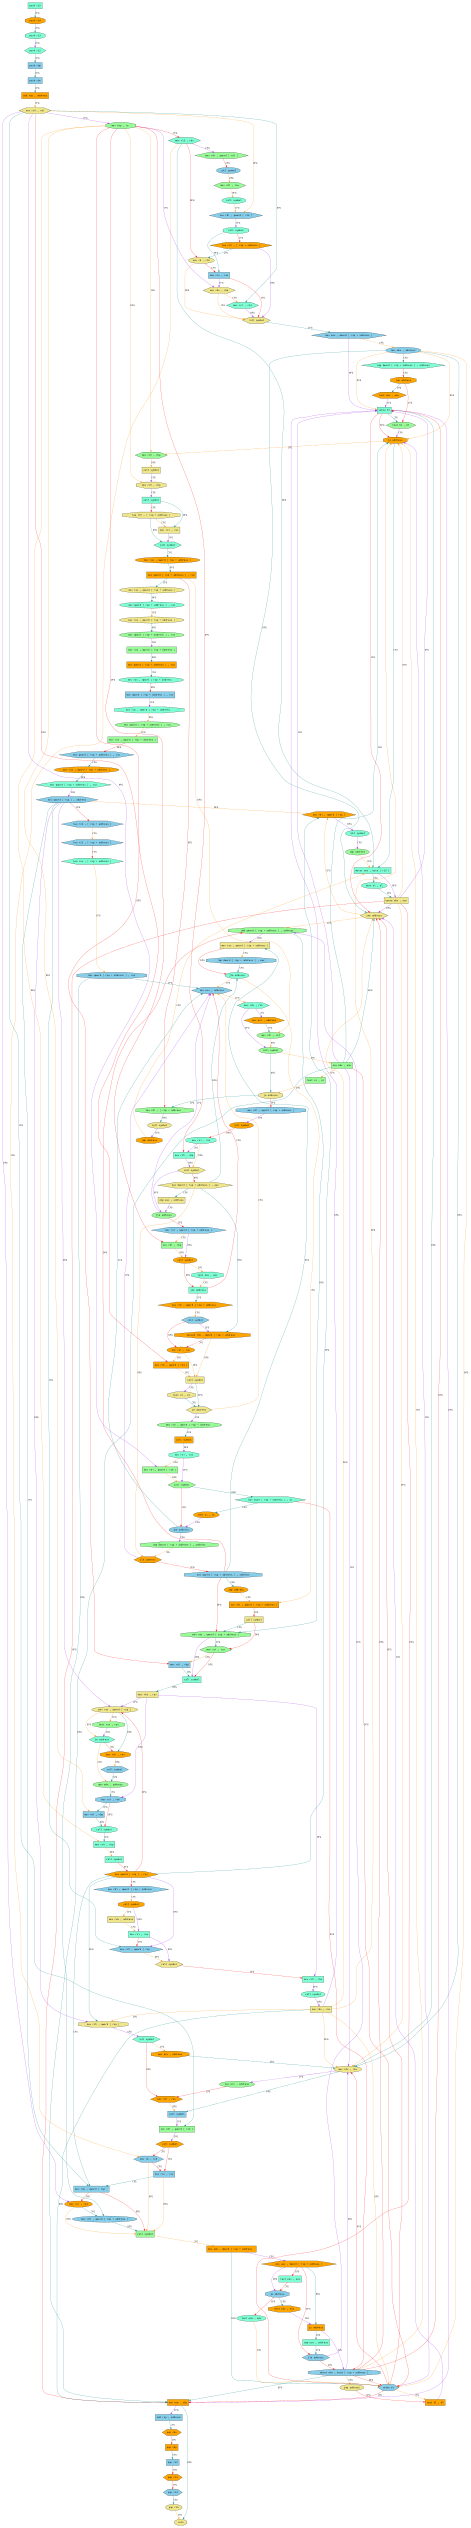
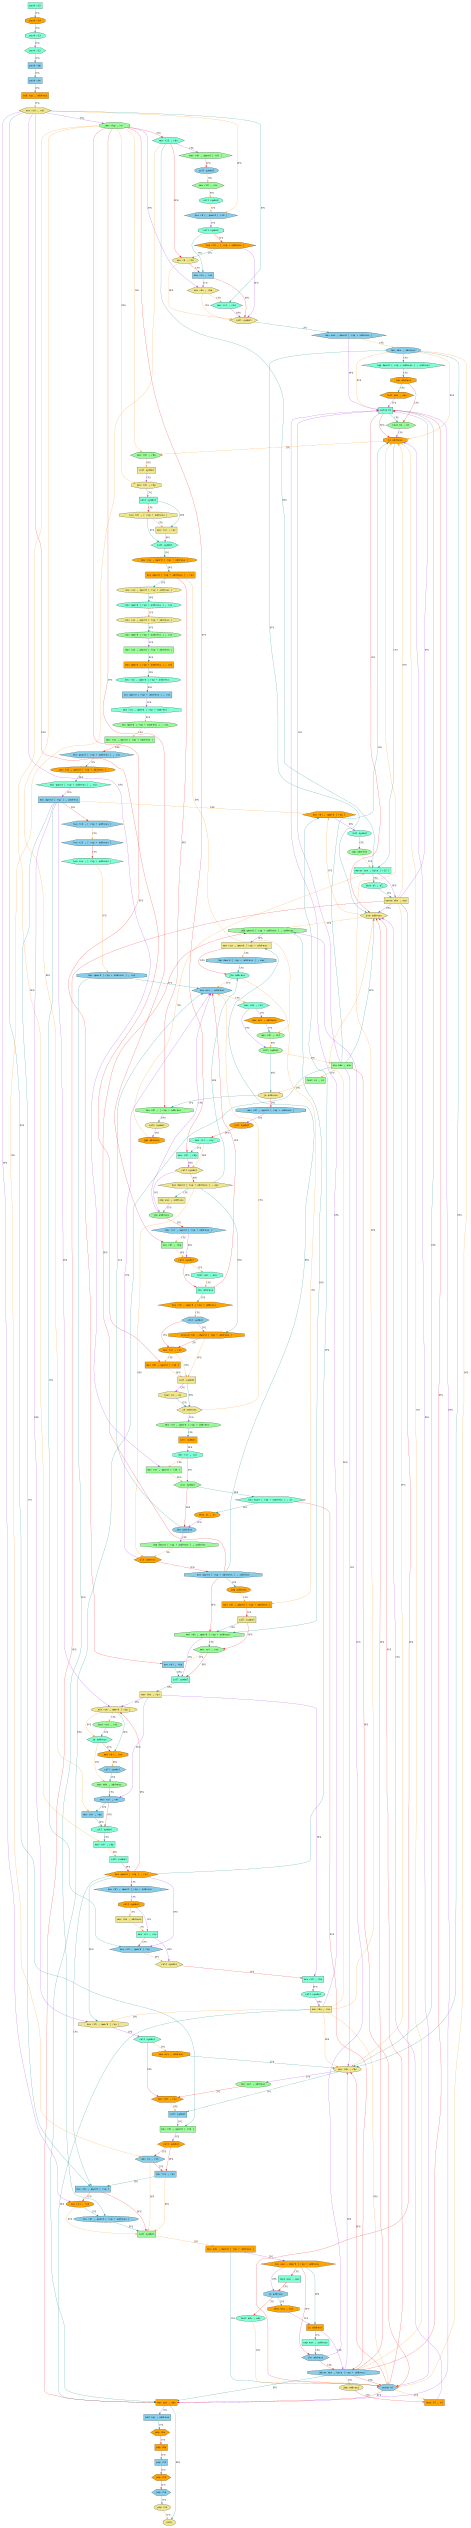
(67, 800) -> (59, 800)
(109, 1725) -> (107, 1725)
